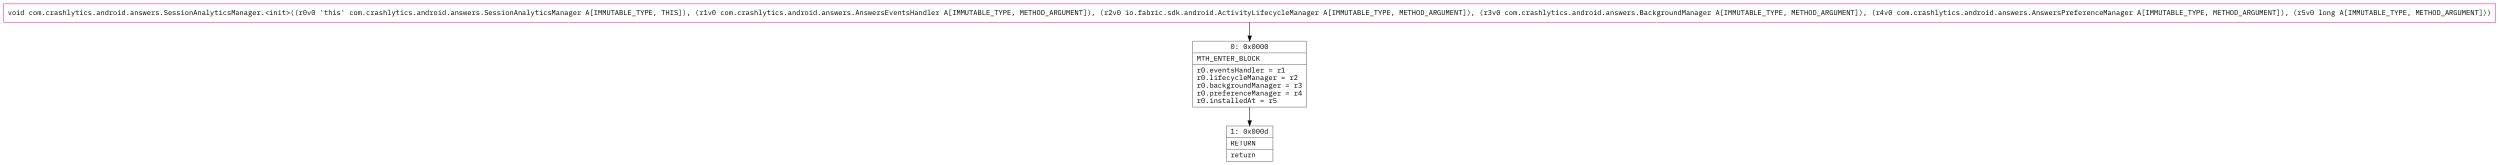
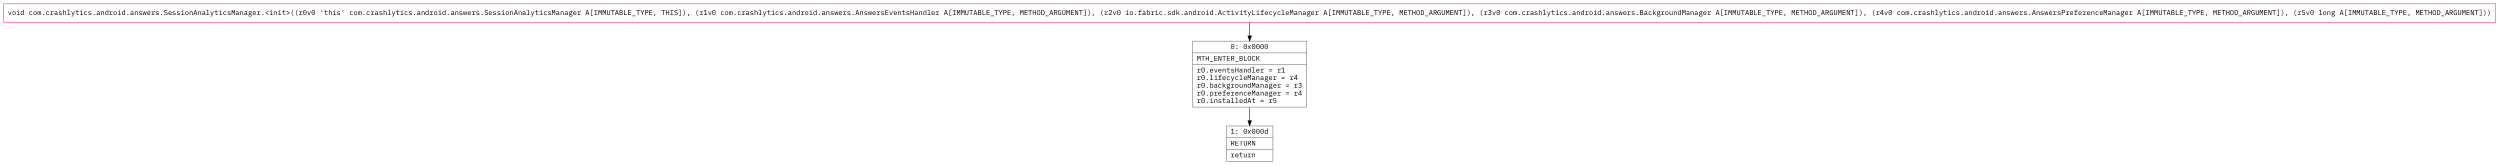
(1248, 78) -> (1248, 78)
